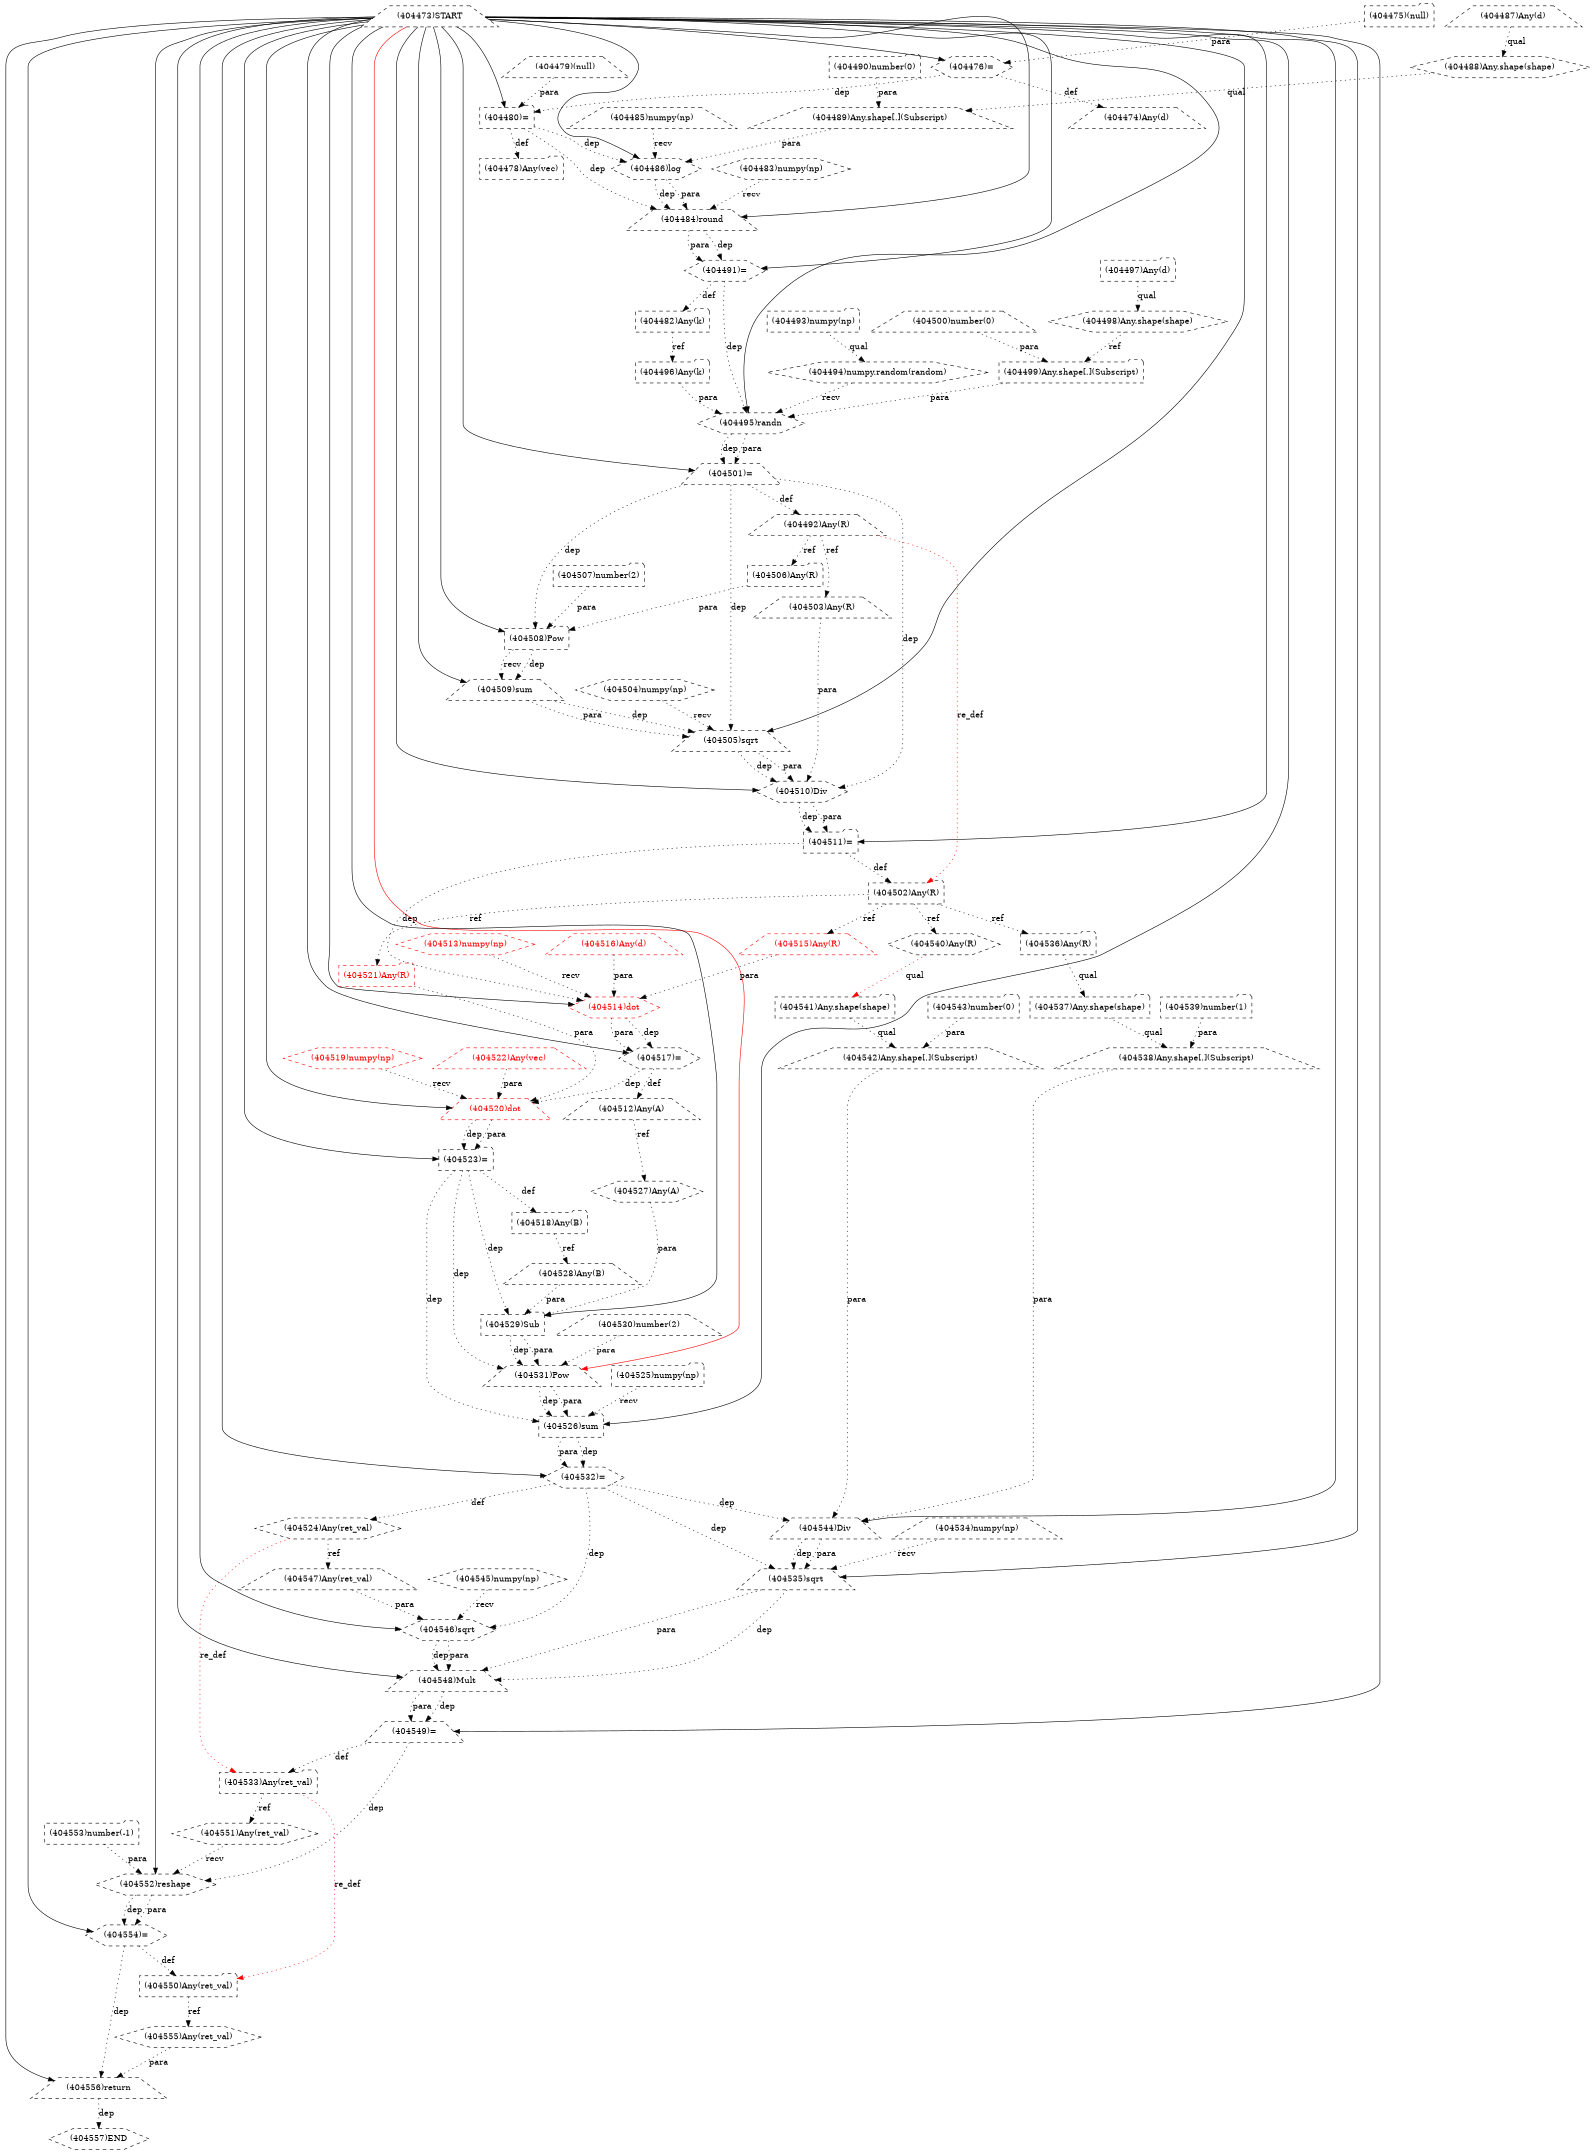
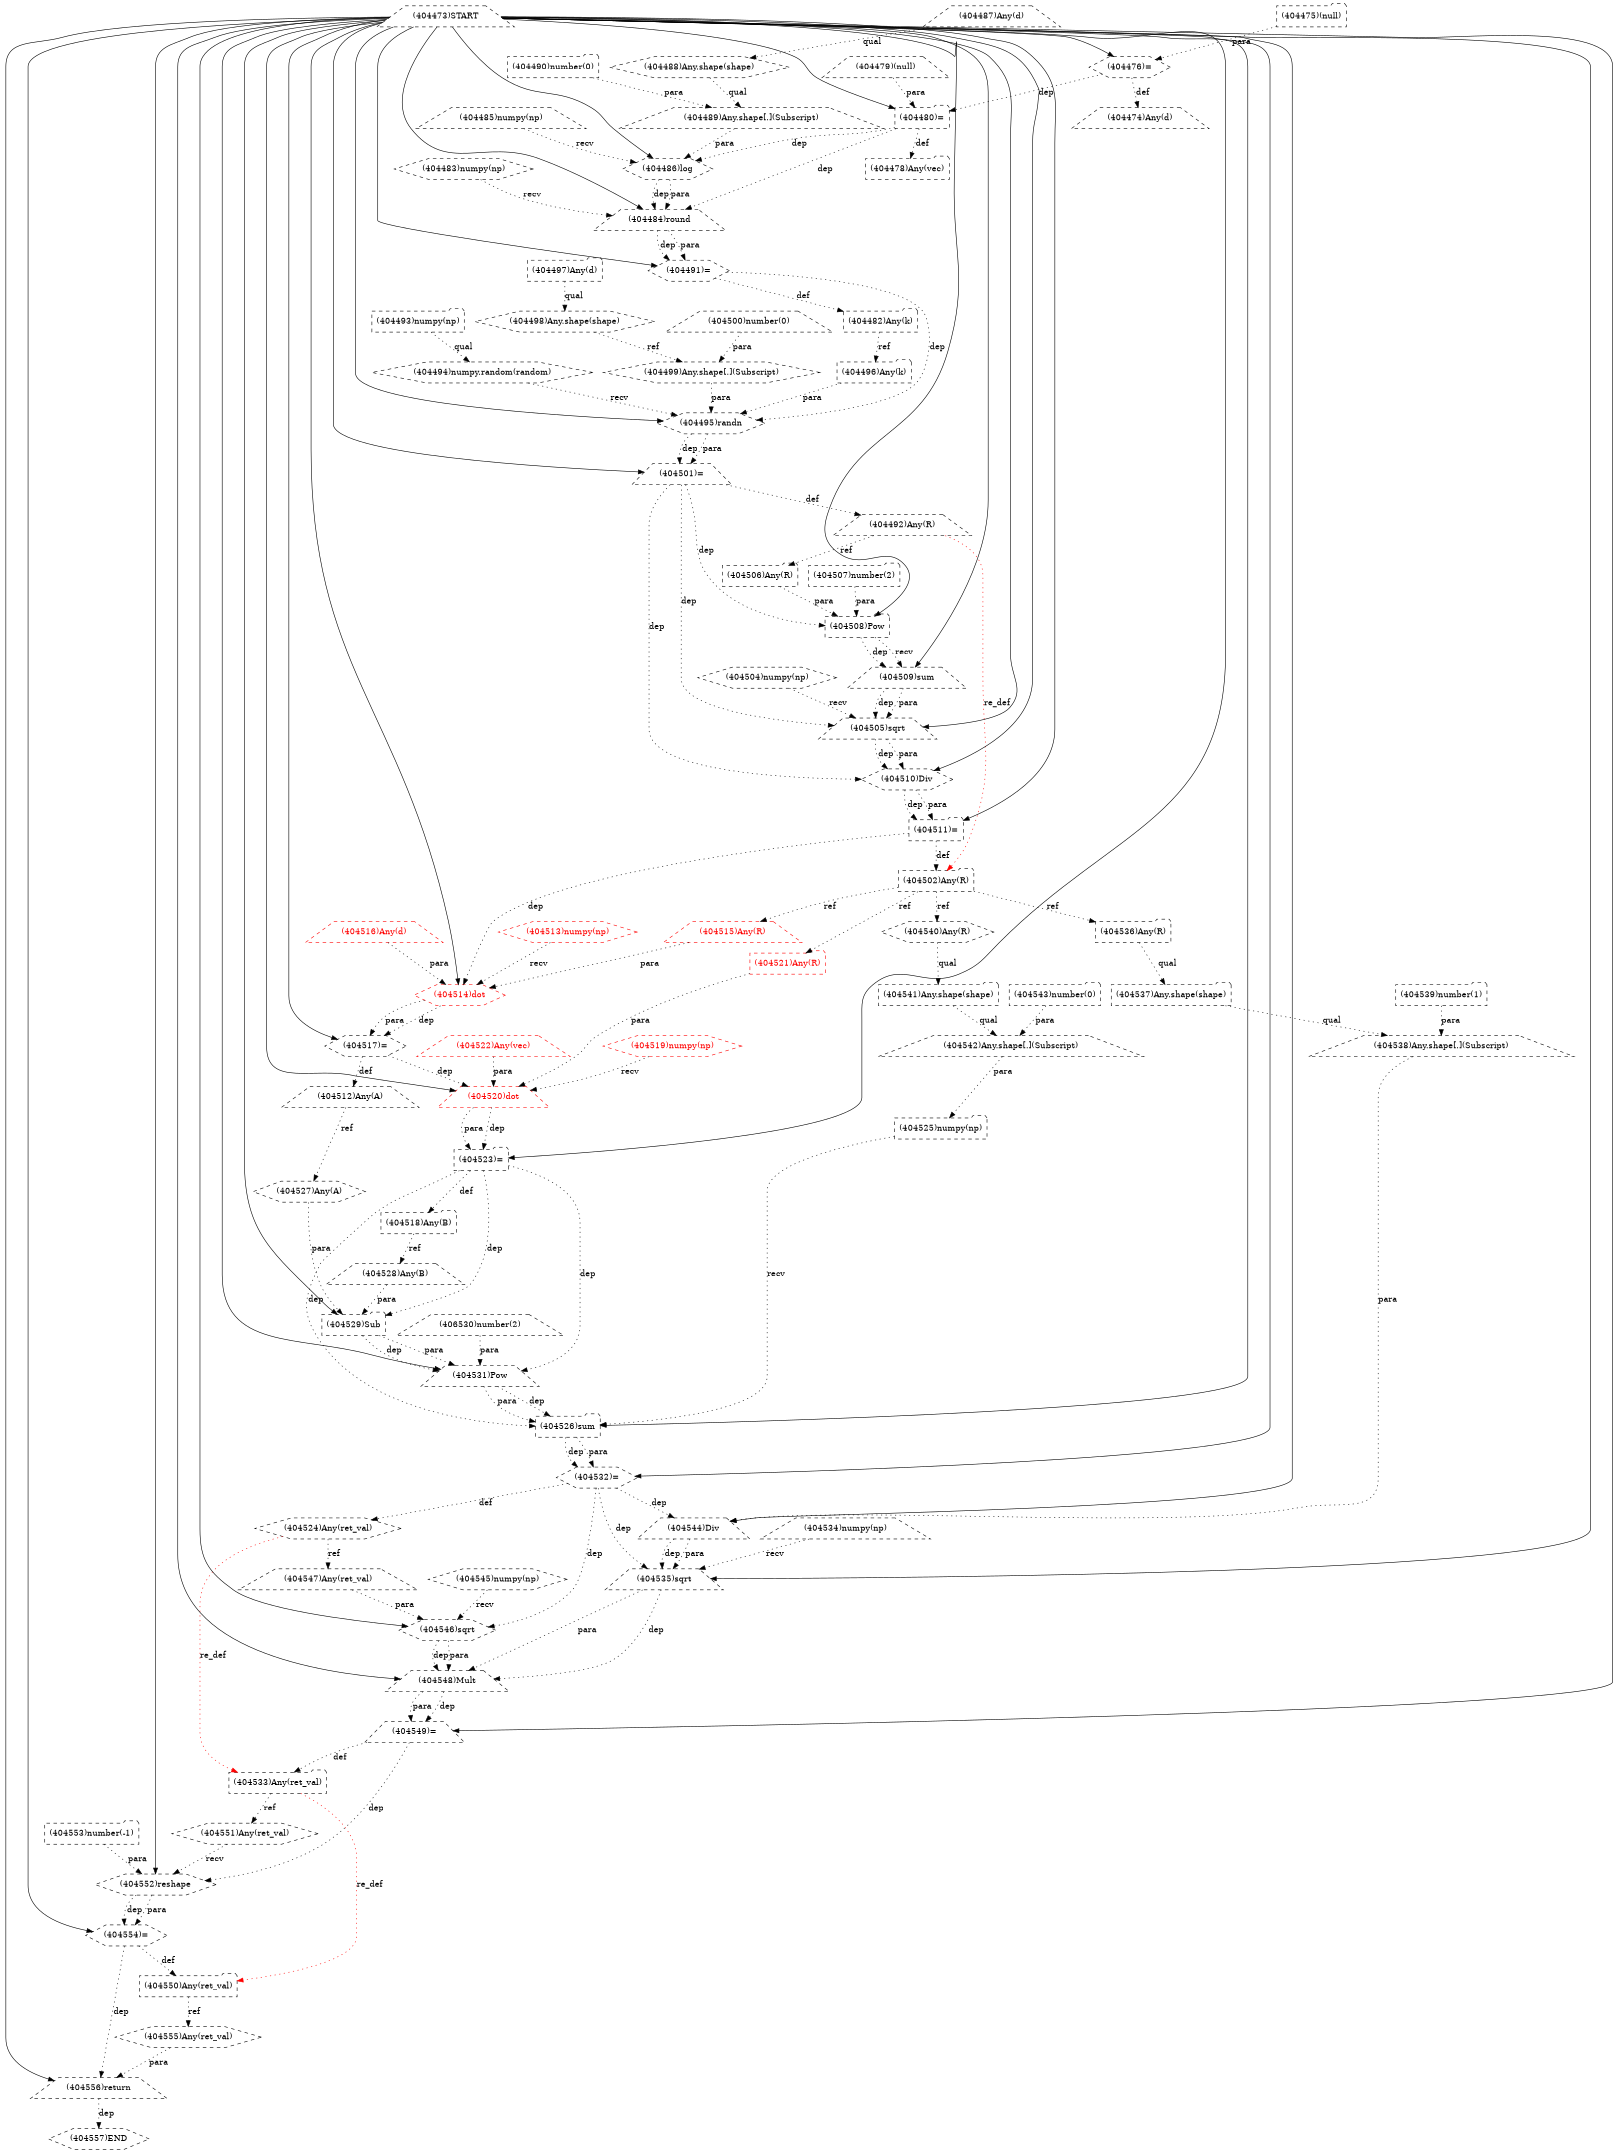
(1071, 372) -> (712, 372)
(822, 608) -> none
(390, 900) -> (222, 706)
(892, 974) -> (938, 961)
(847, 1284) -> (978, 1085)
(639, 1325) -> (480, 1325)
